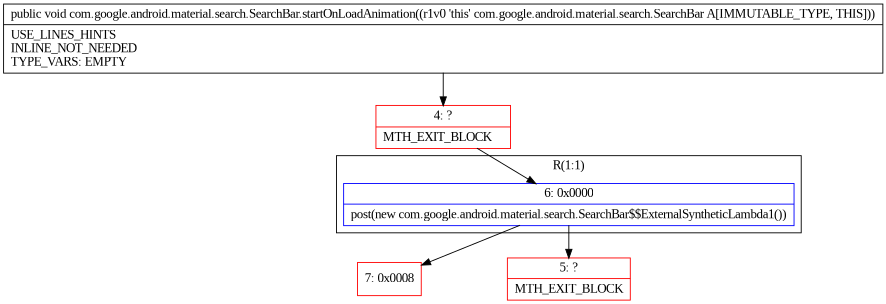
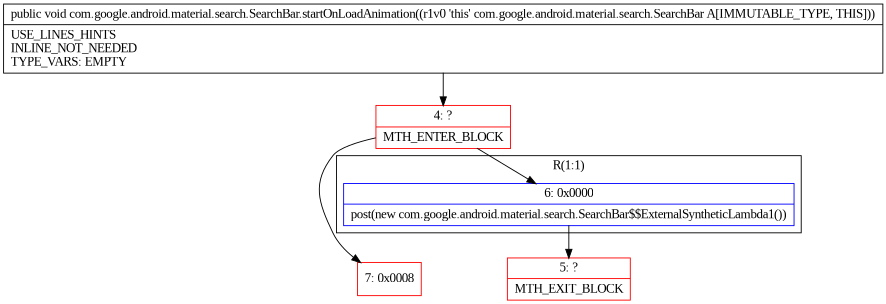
(437, 137) -> (443, 137)
(475, 243) -> (320, 186)
